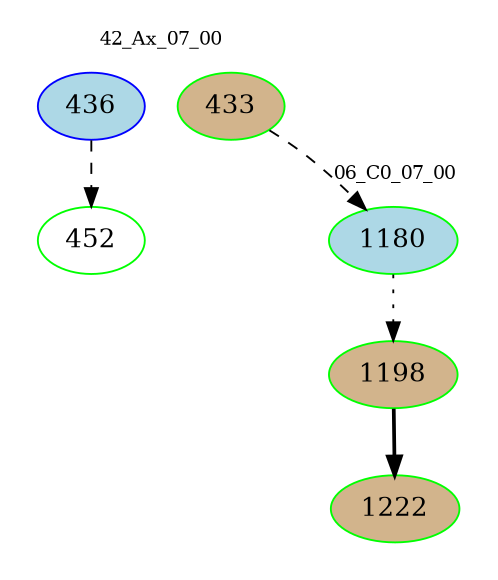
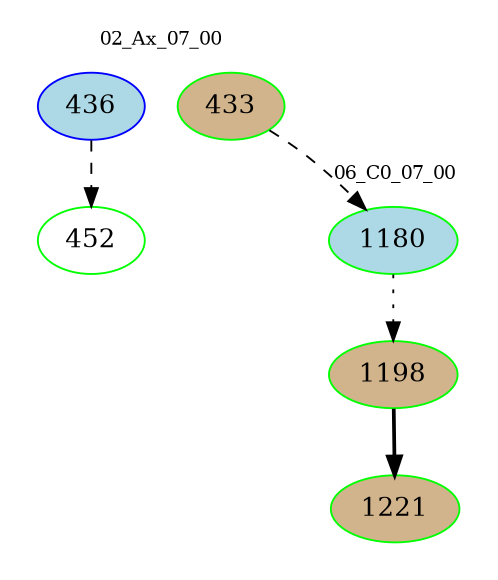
(161, 40) -> (161, 40)
(395, 509) -> (395, 509)
